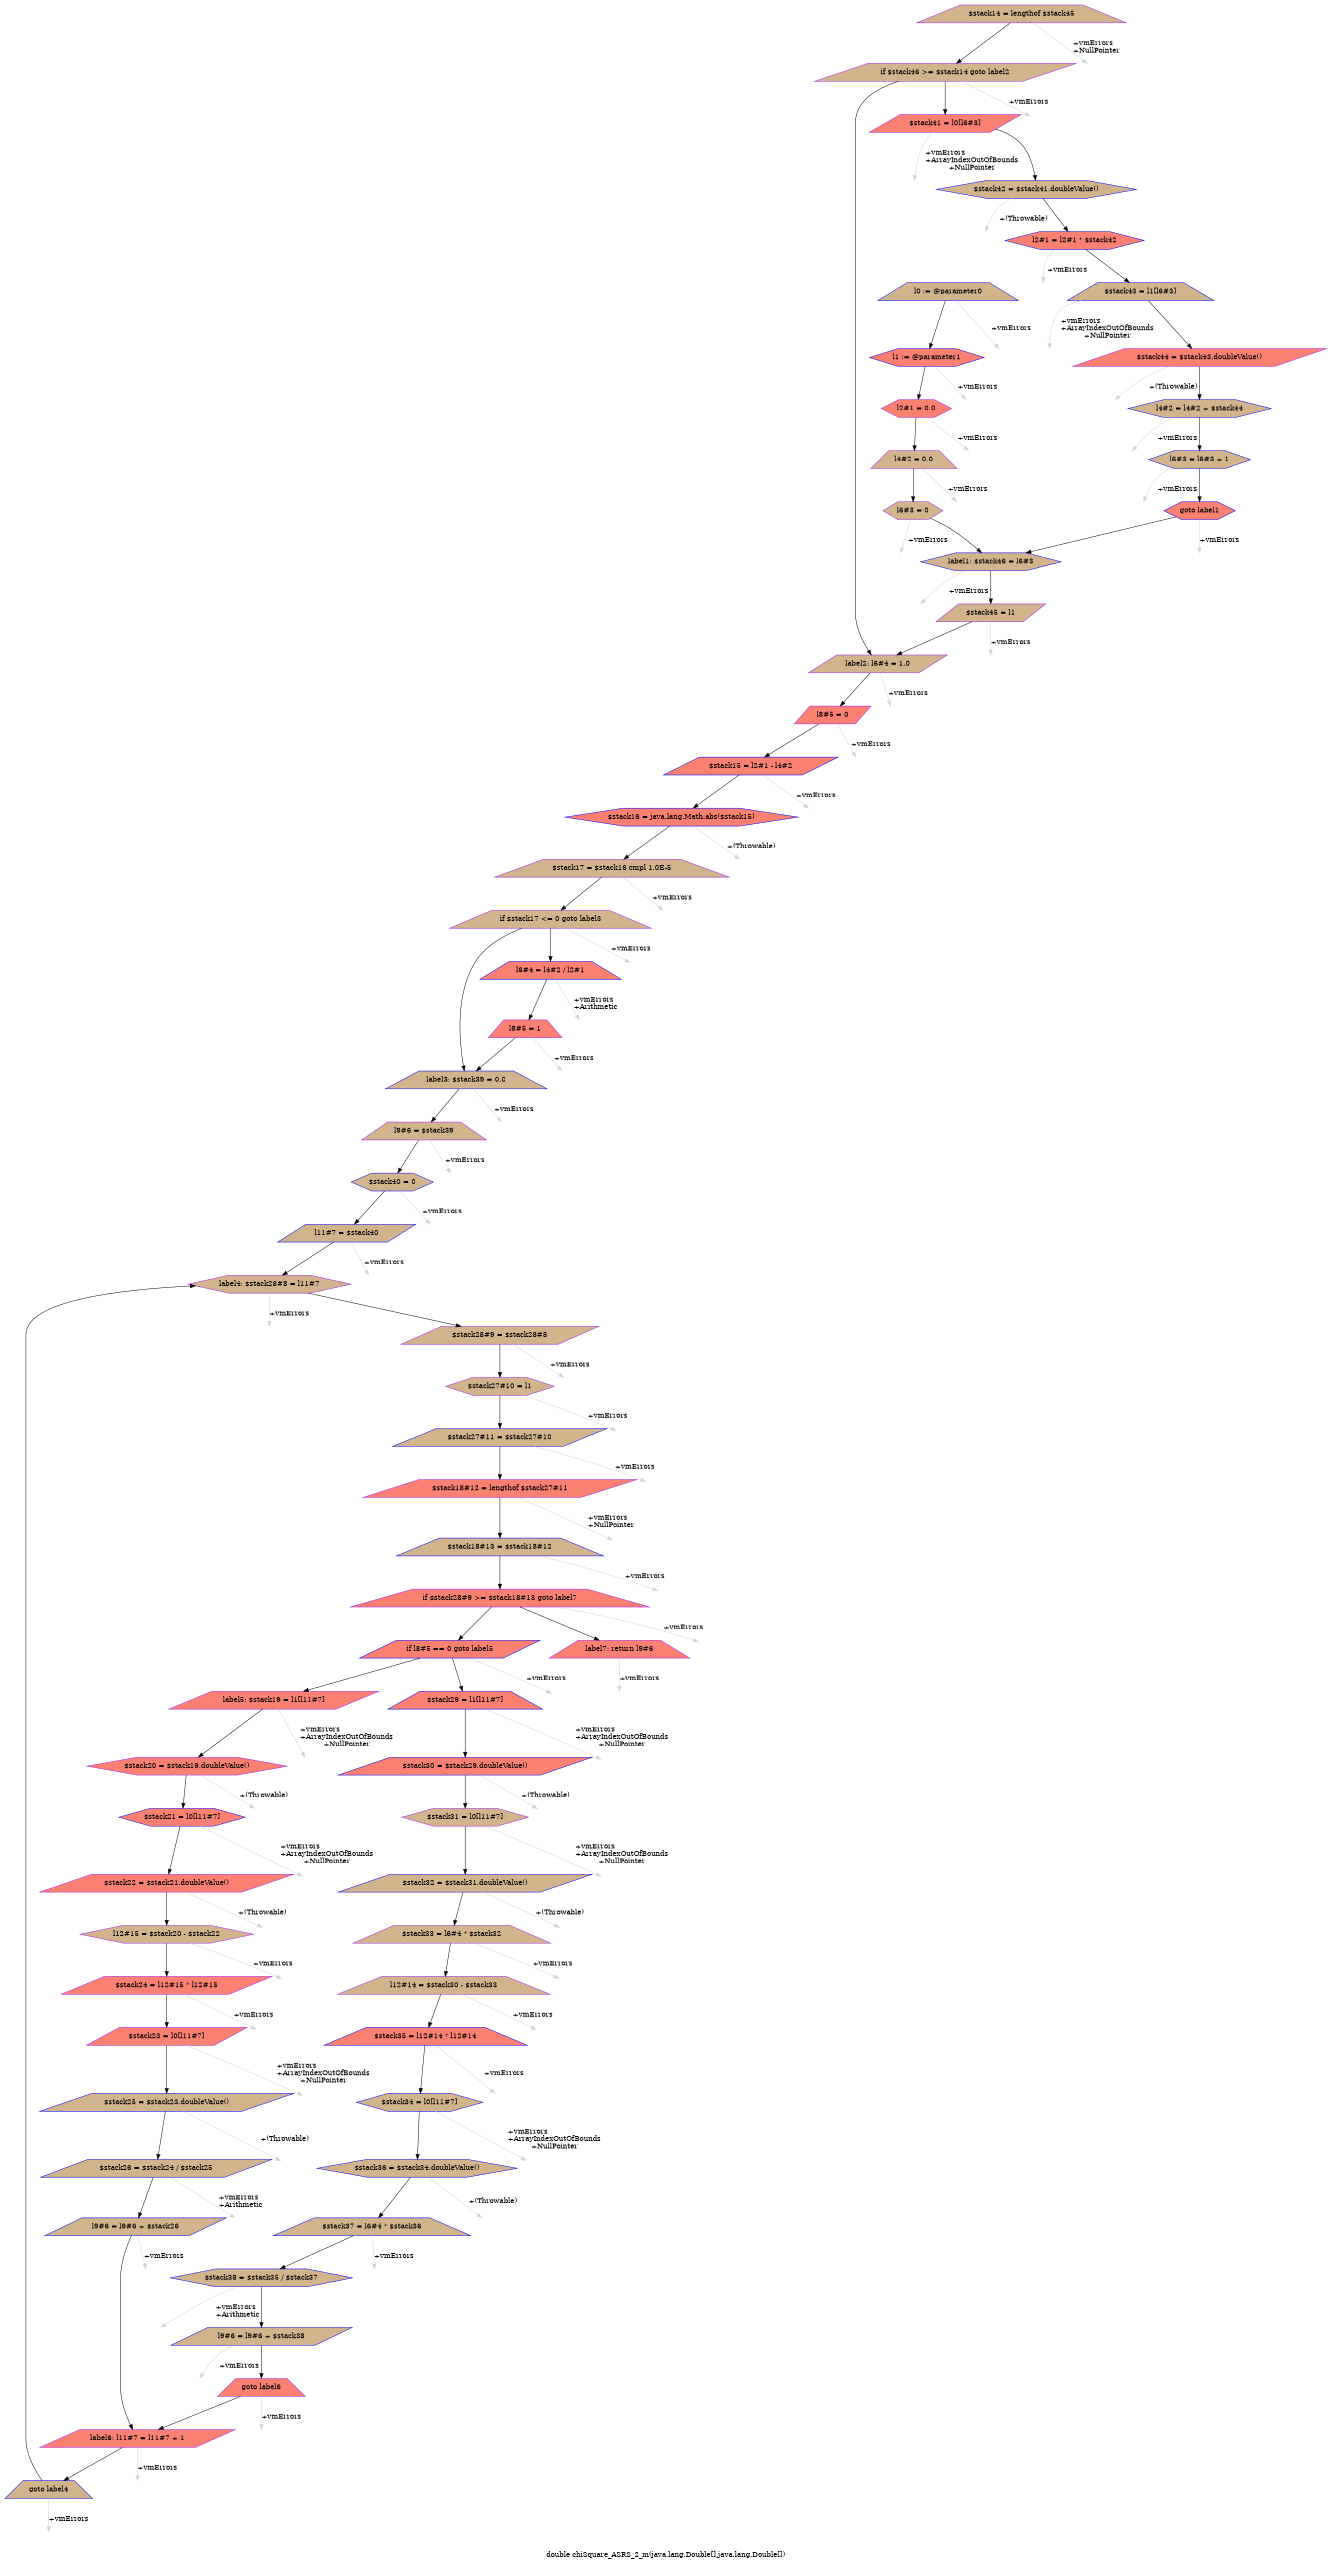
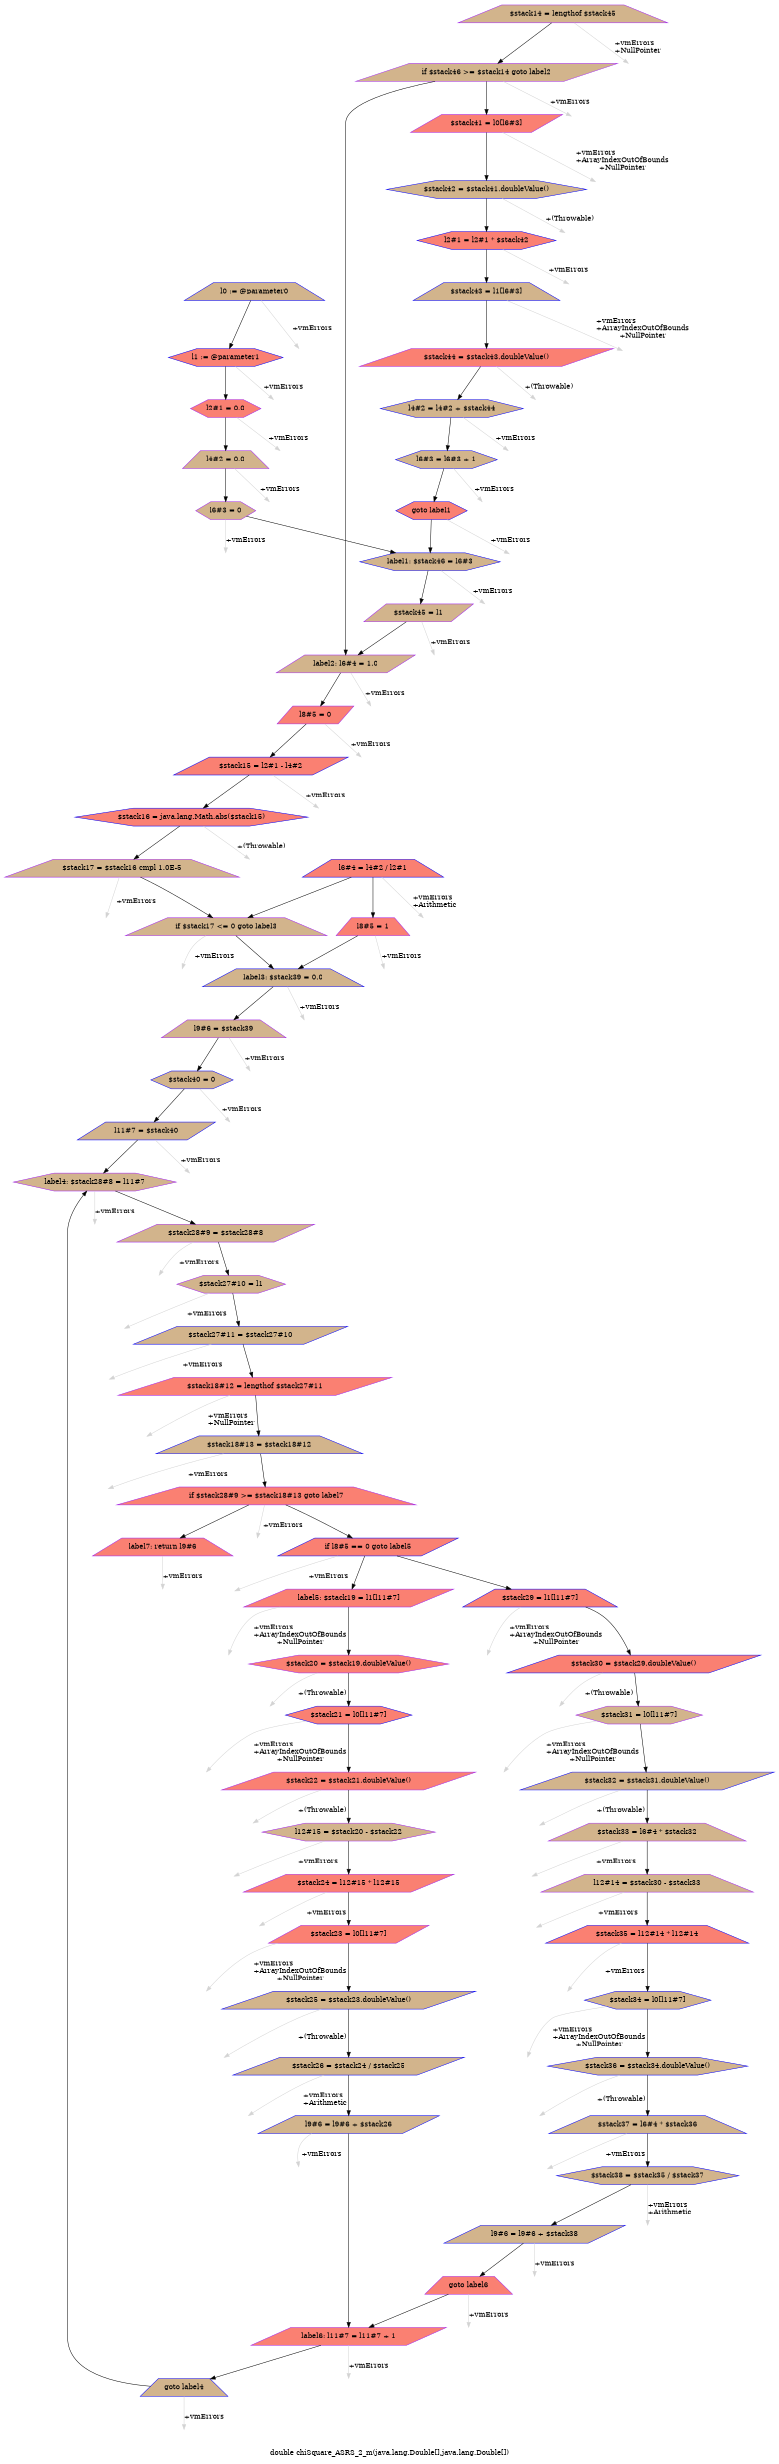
(550, 942) -> (302, 897)
